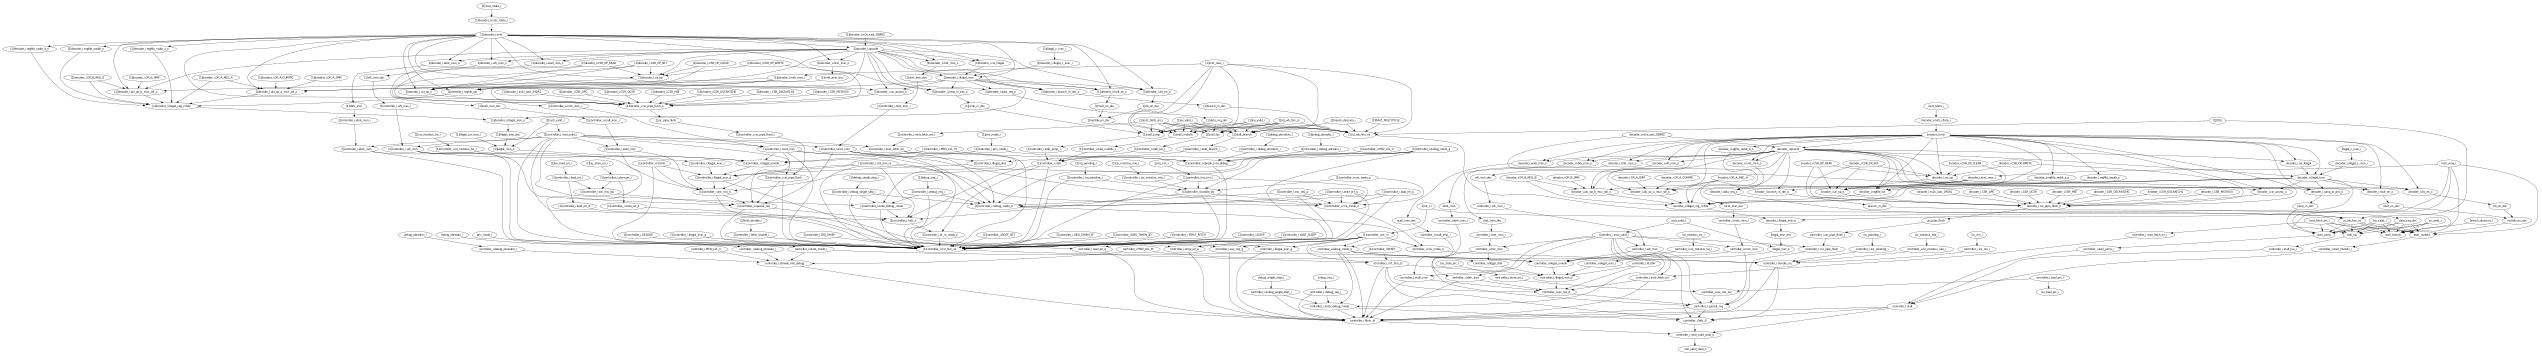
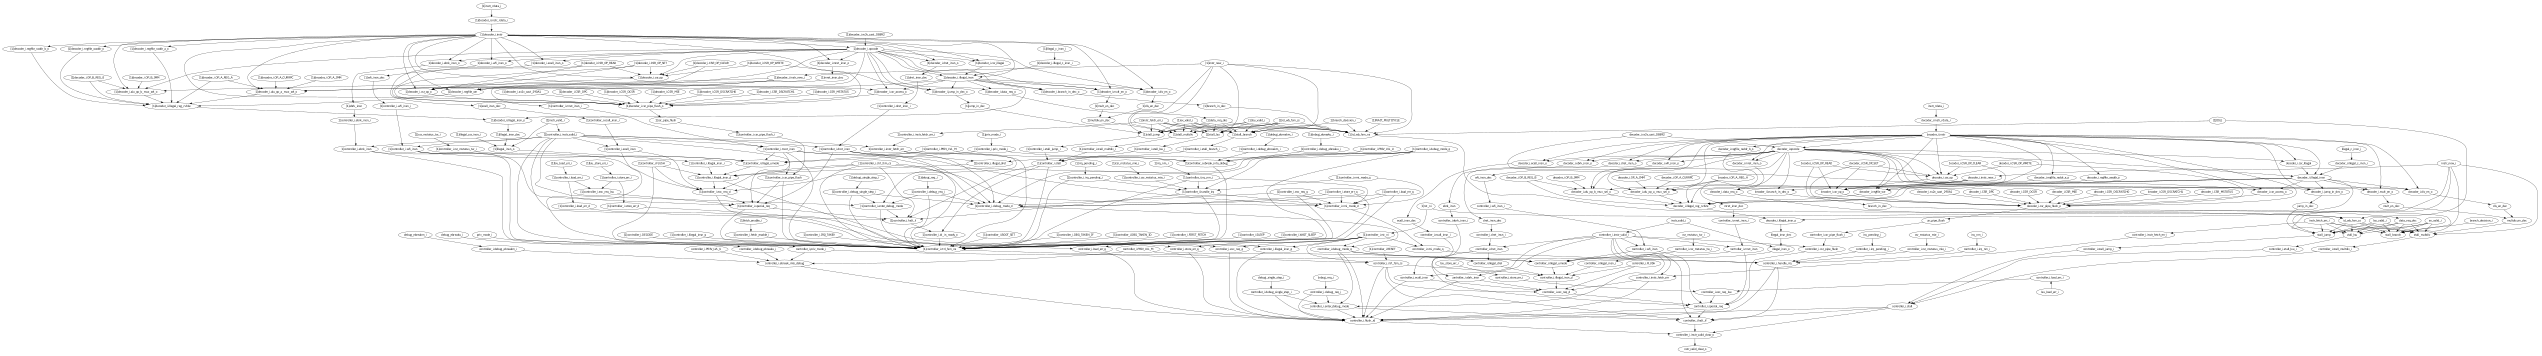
none -> (2430, 226)
(811, 249) -> (811, 249)
(2048, 284) -> (2051, 286)
